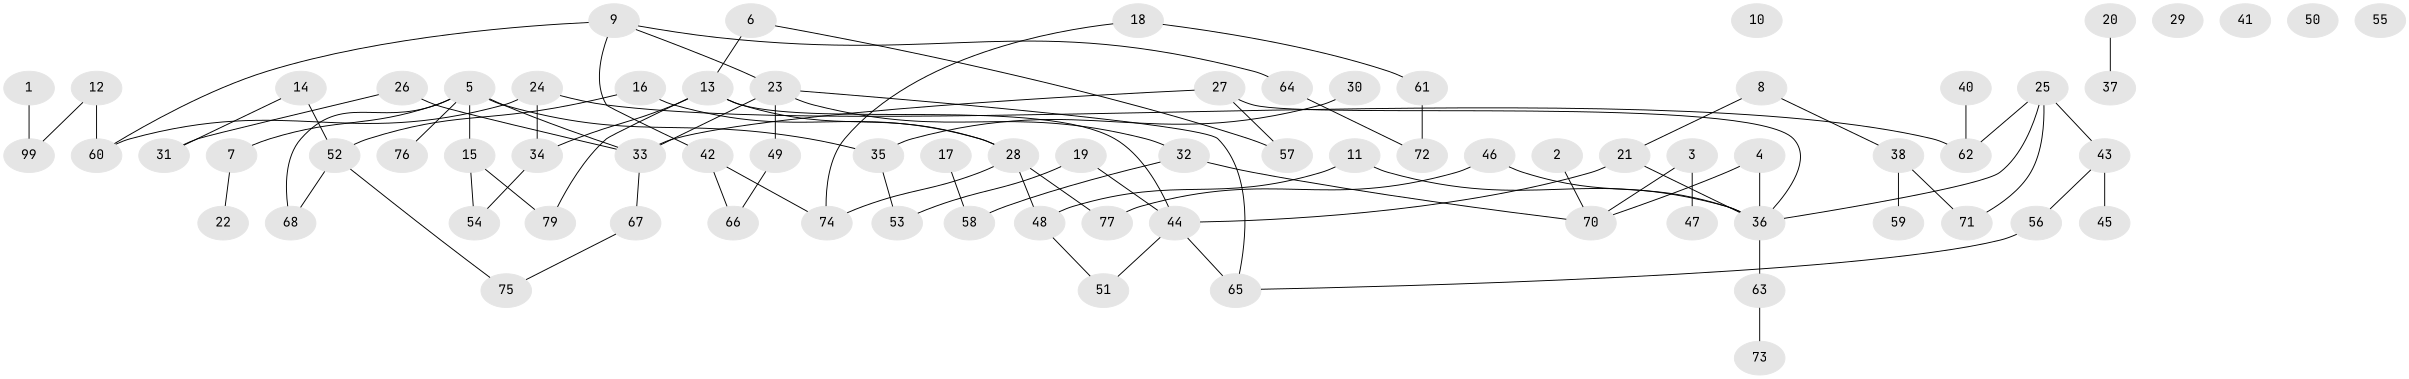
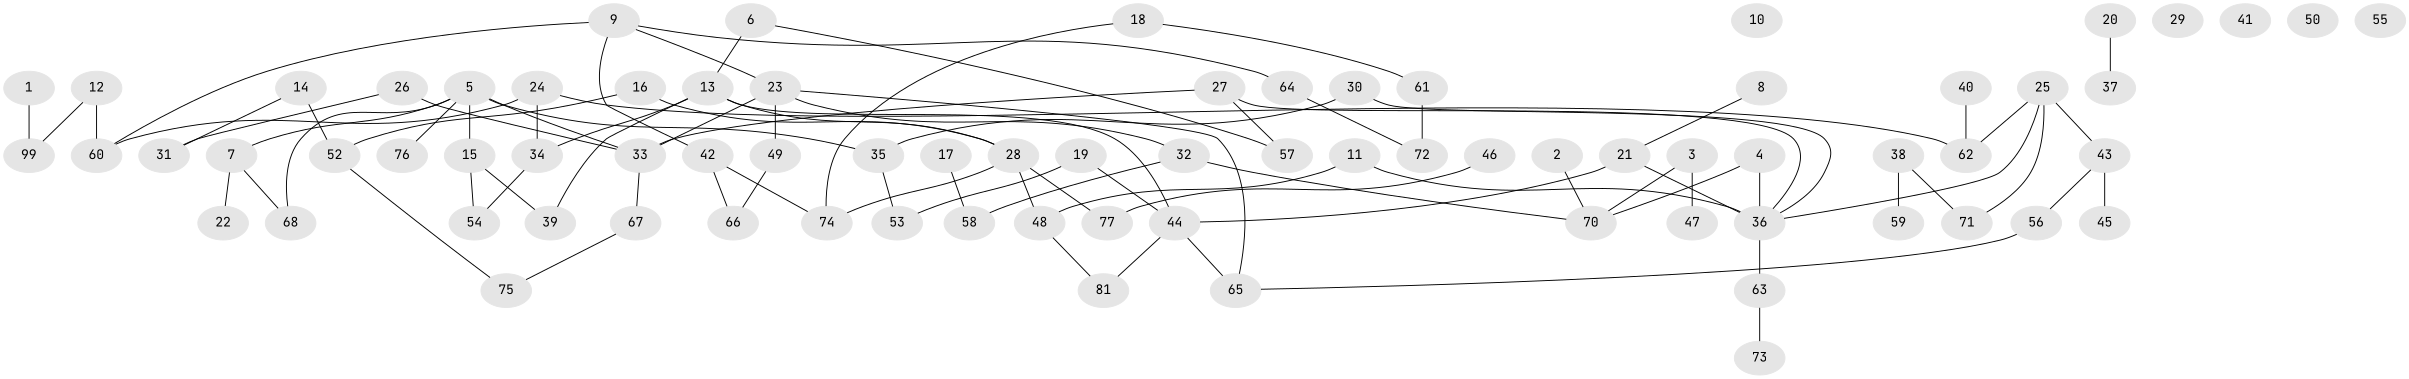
(1815, 115) -> none
(313, 189) -> (261, 189)
(1625, 189) -> (1772, 124)
(550, 223) -> (550, 223)
(1103, 291) -> (1103, 291)
